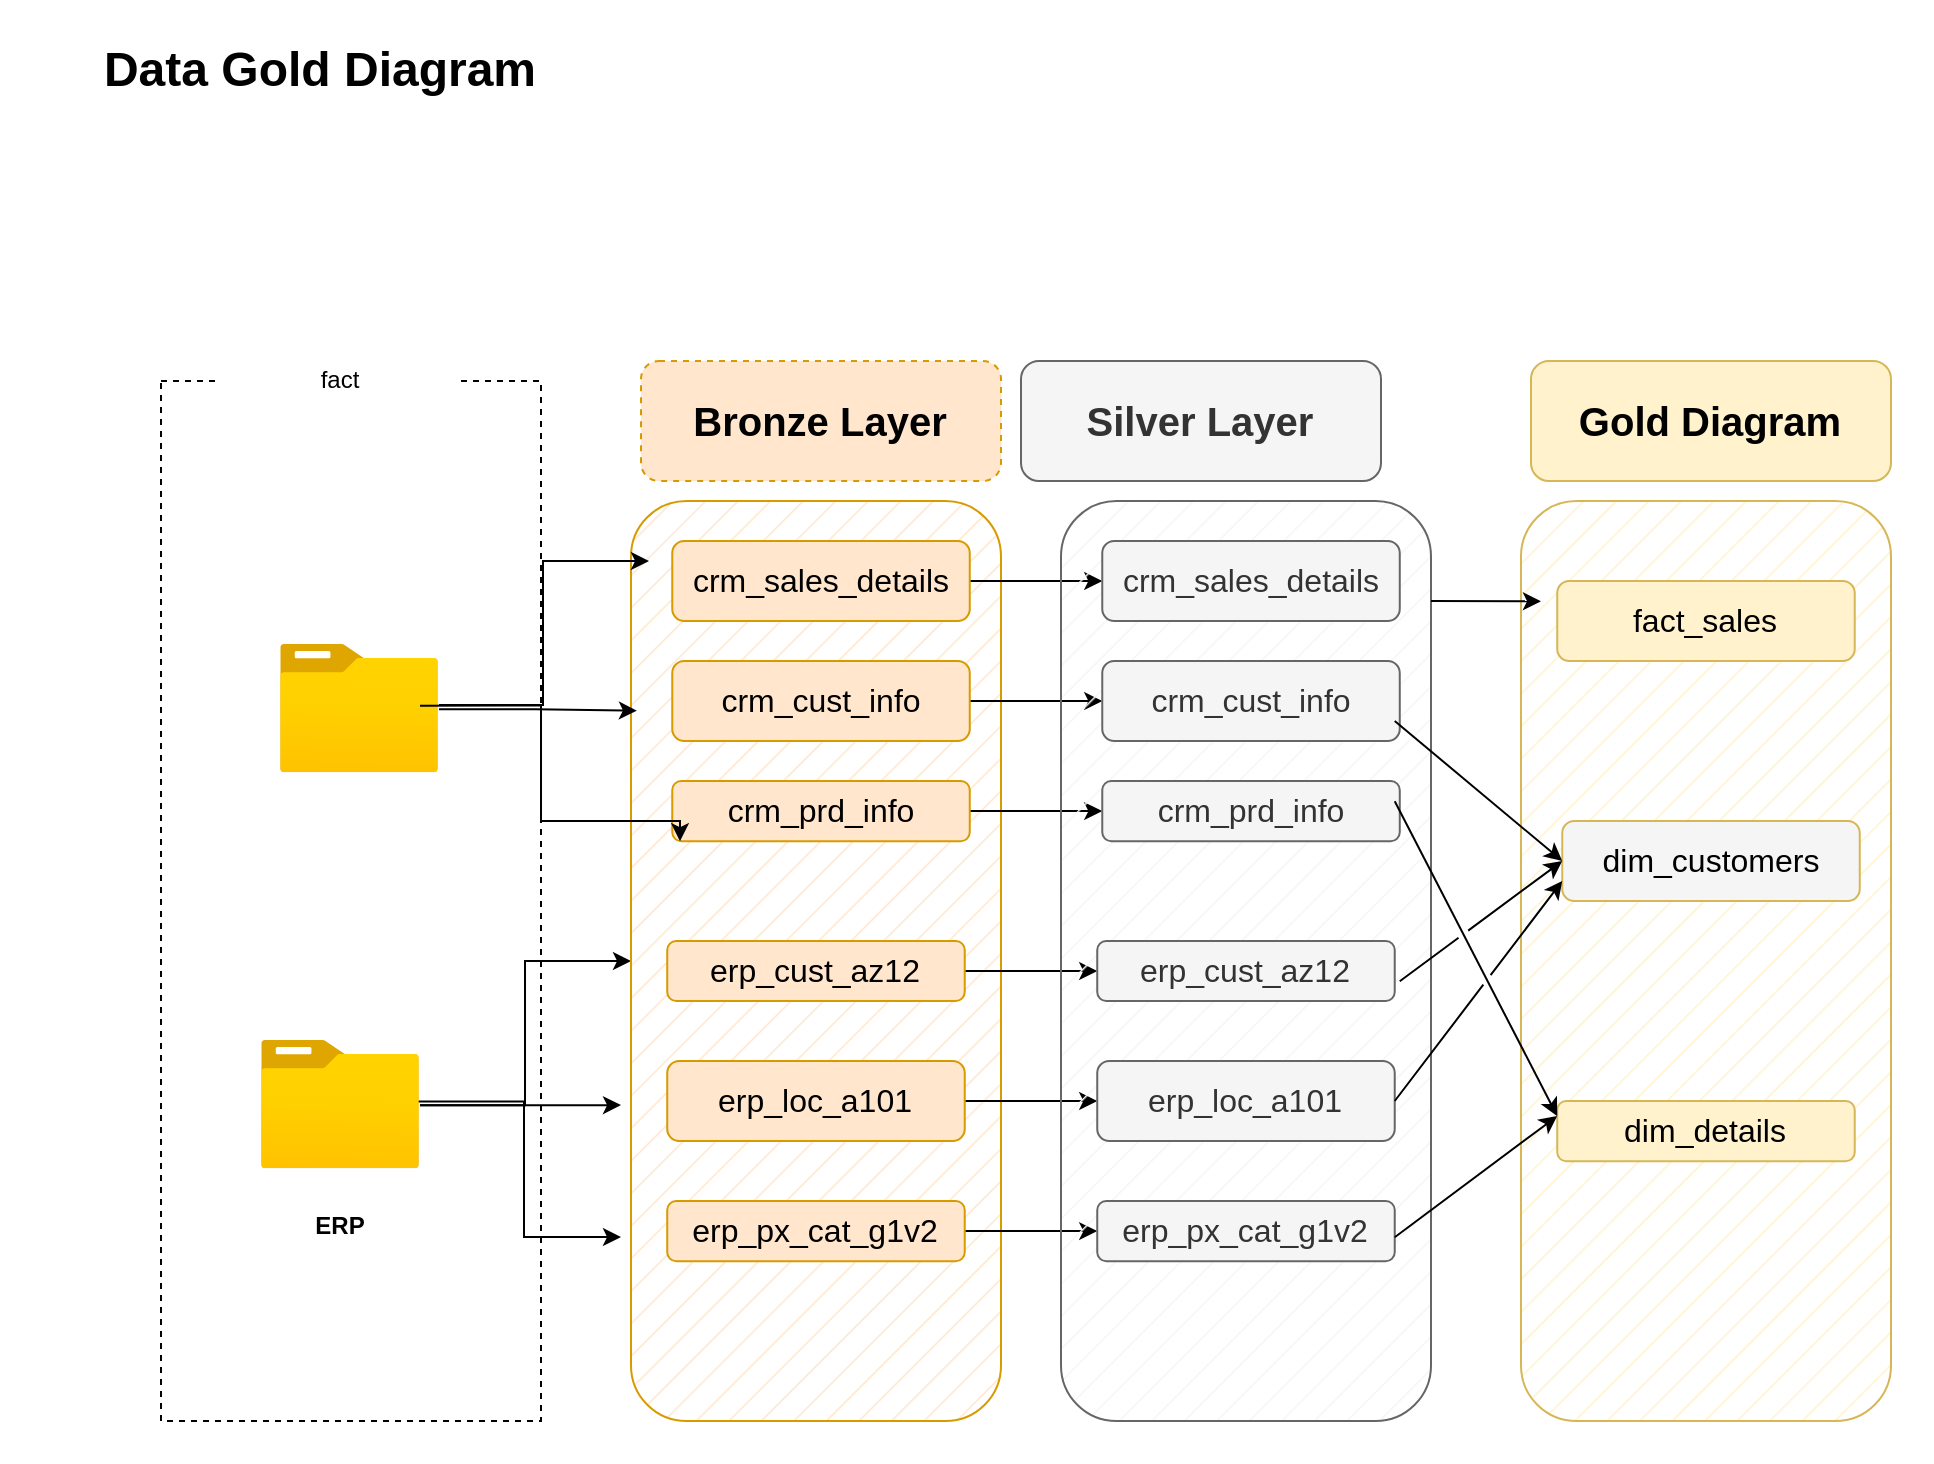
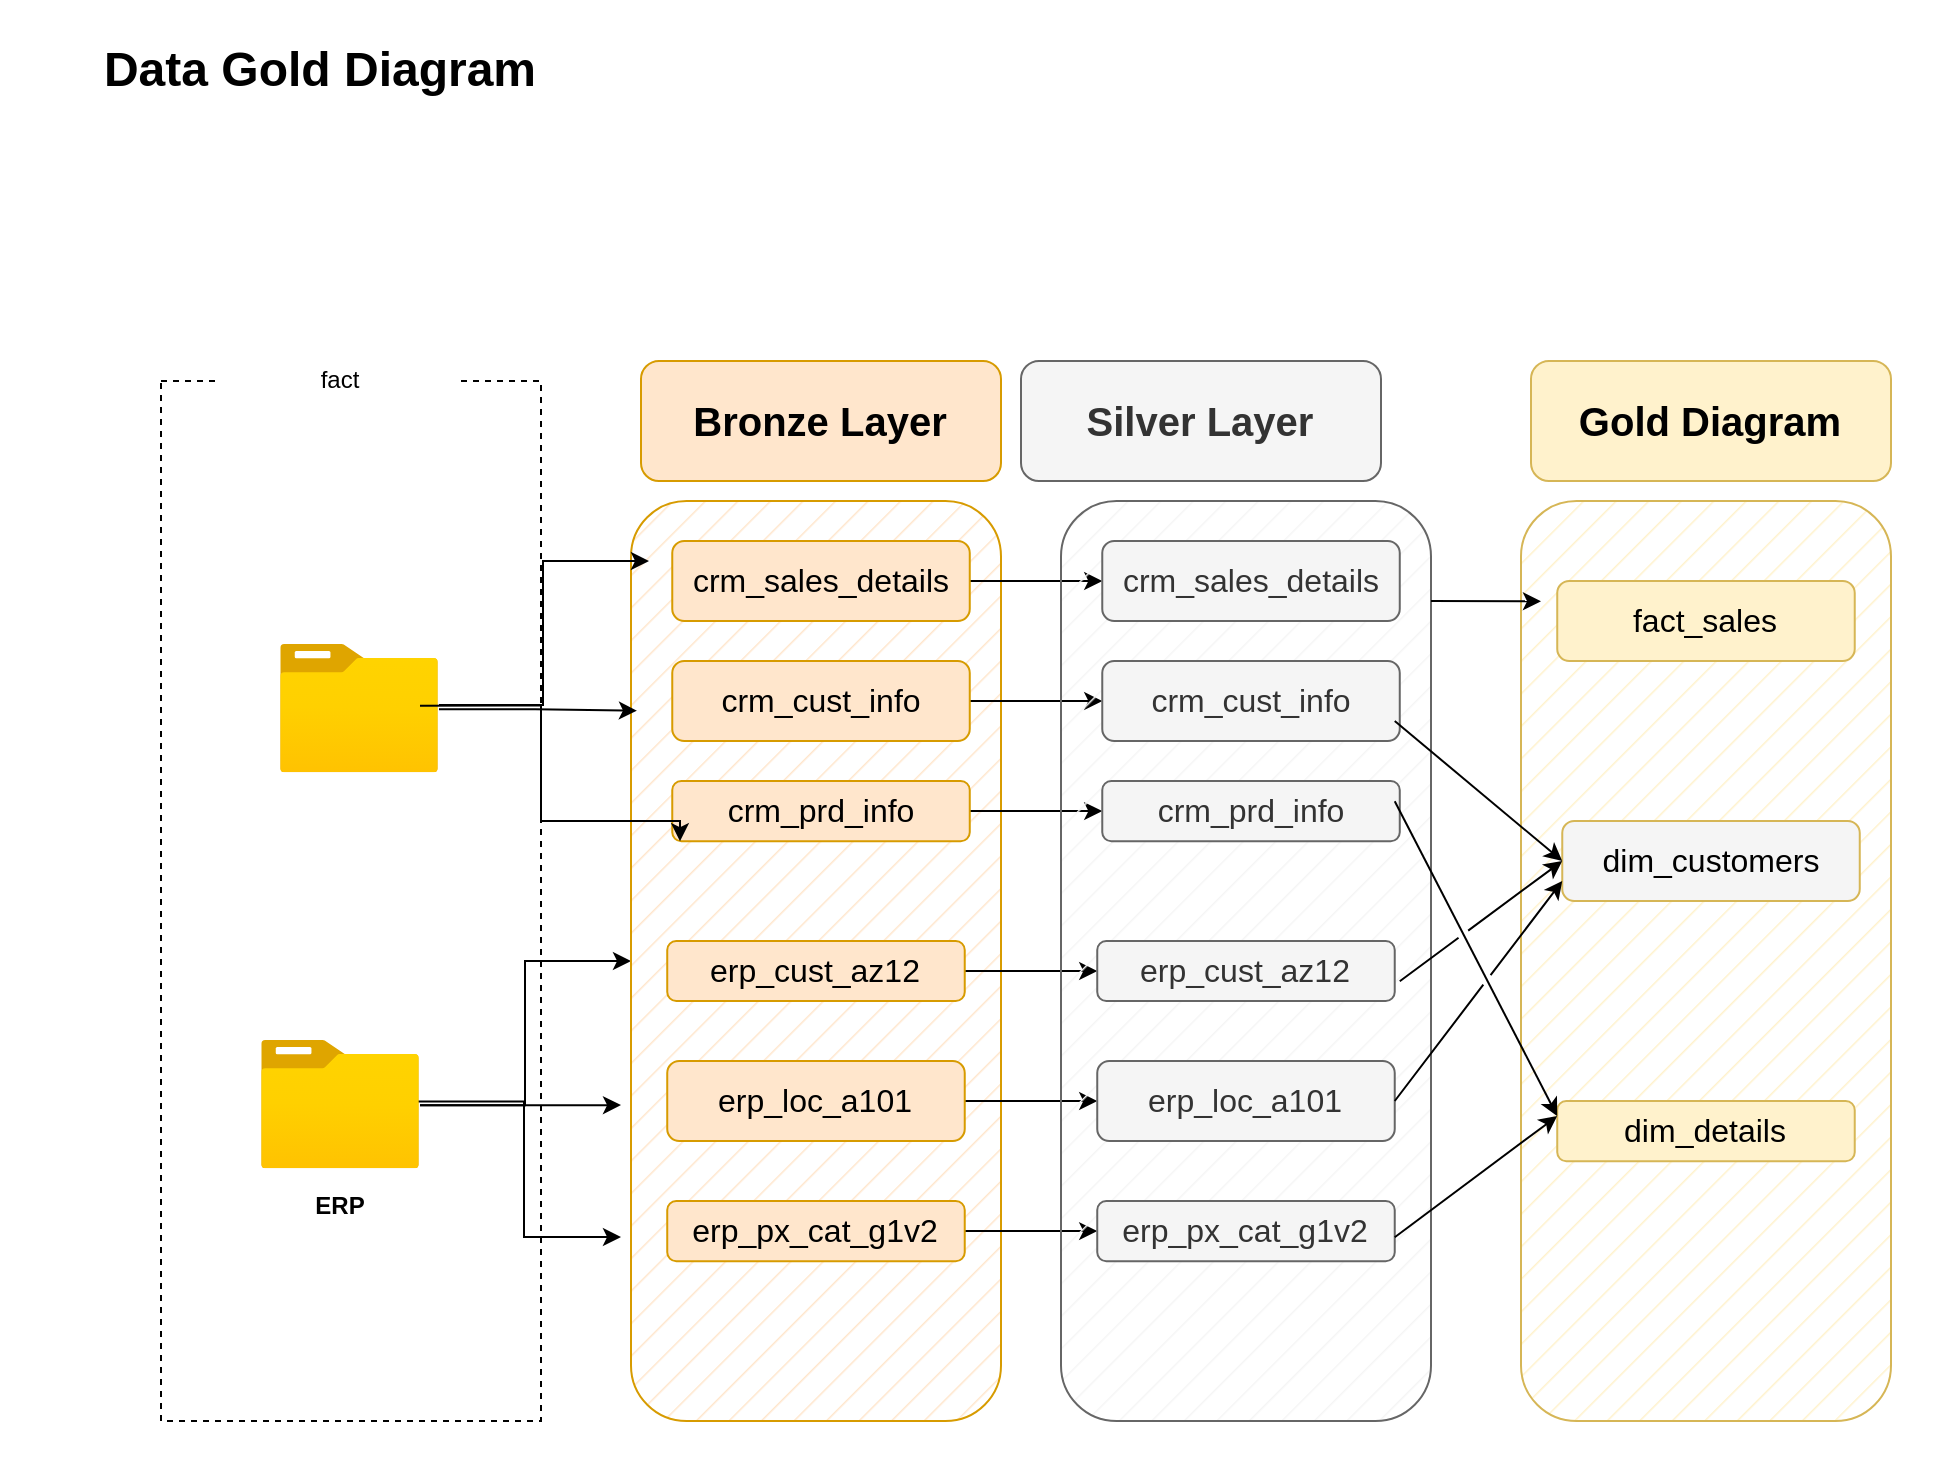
(821, 421) -> (821, 421)
(341, 1227) -> (341, 1207)
